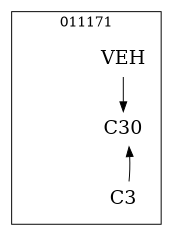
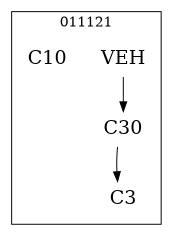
(86, 23) -> (86, 23)
none -> (48, 59)
(130, 169) -> (117, 159)
